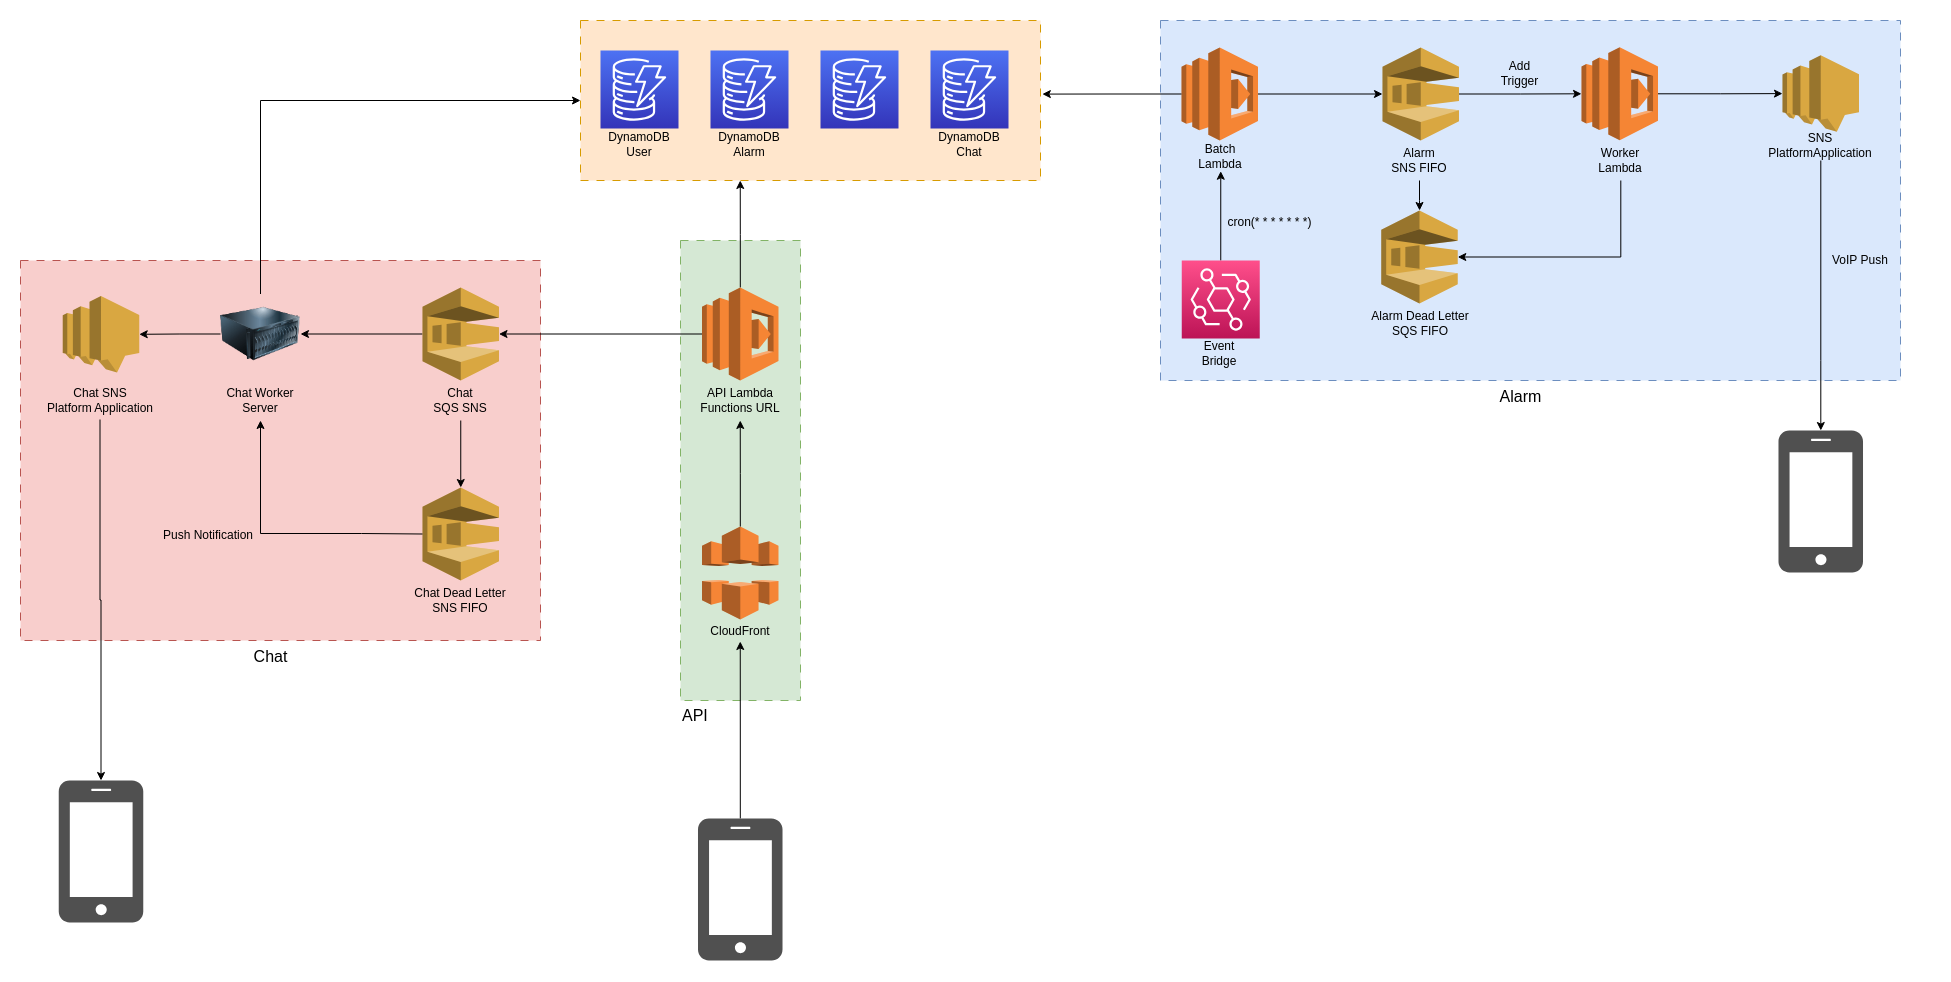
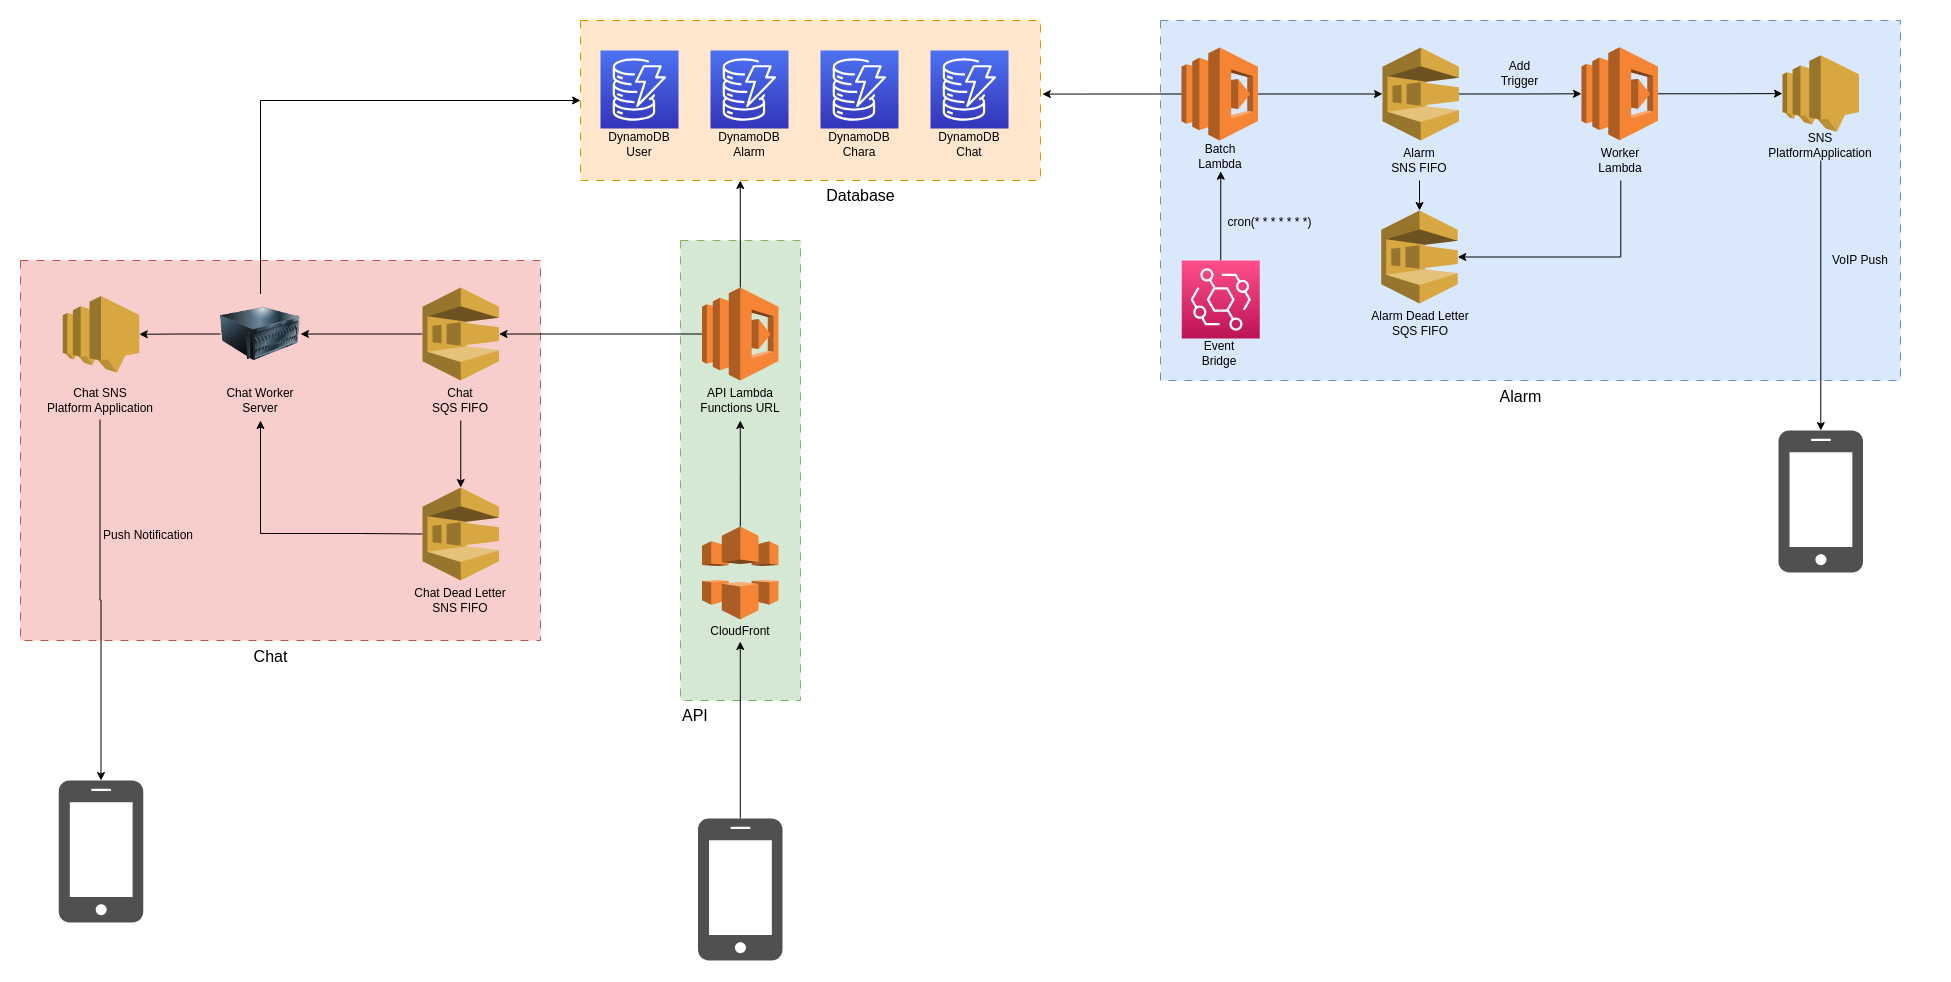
none -> (860, 145)
none -> (861, 196)
(461, 401) -> (461, 401)
(211, 536) -> (151, 536)
